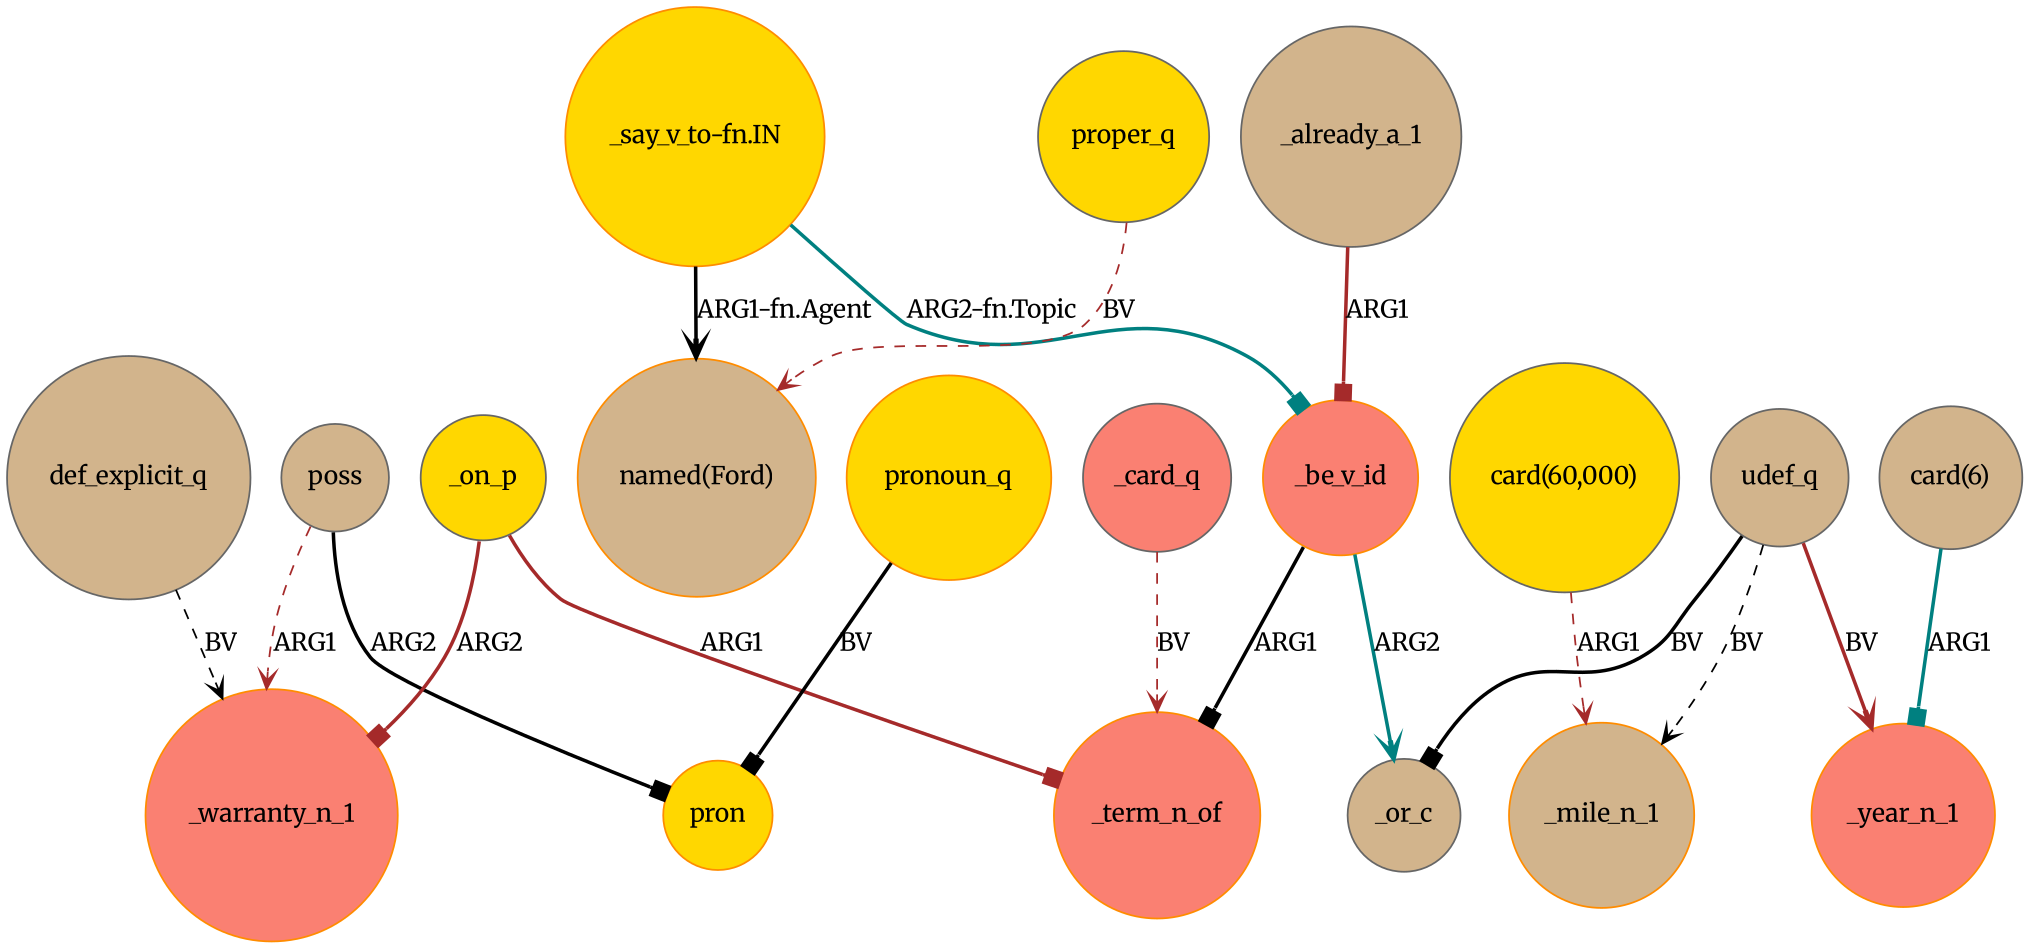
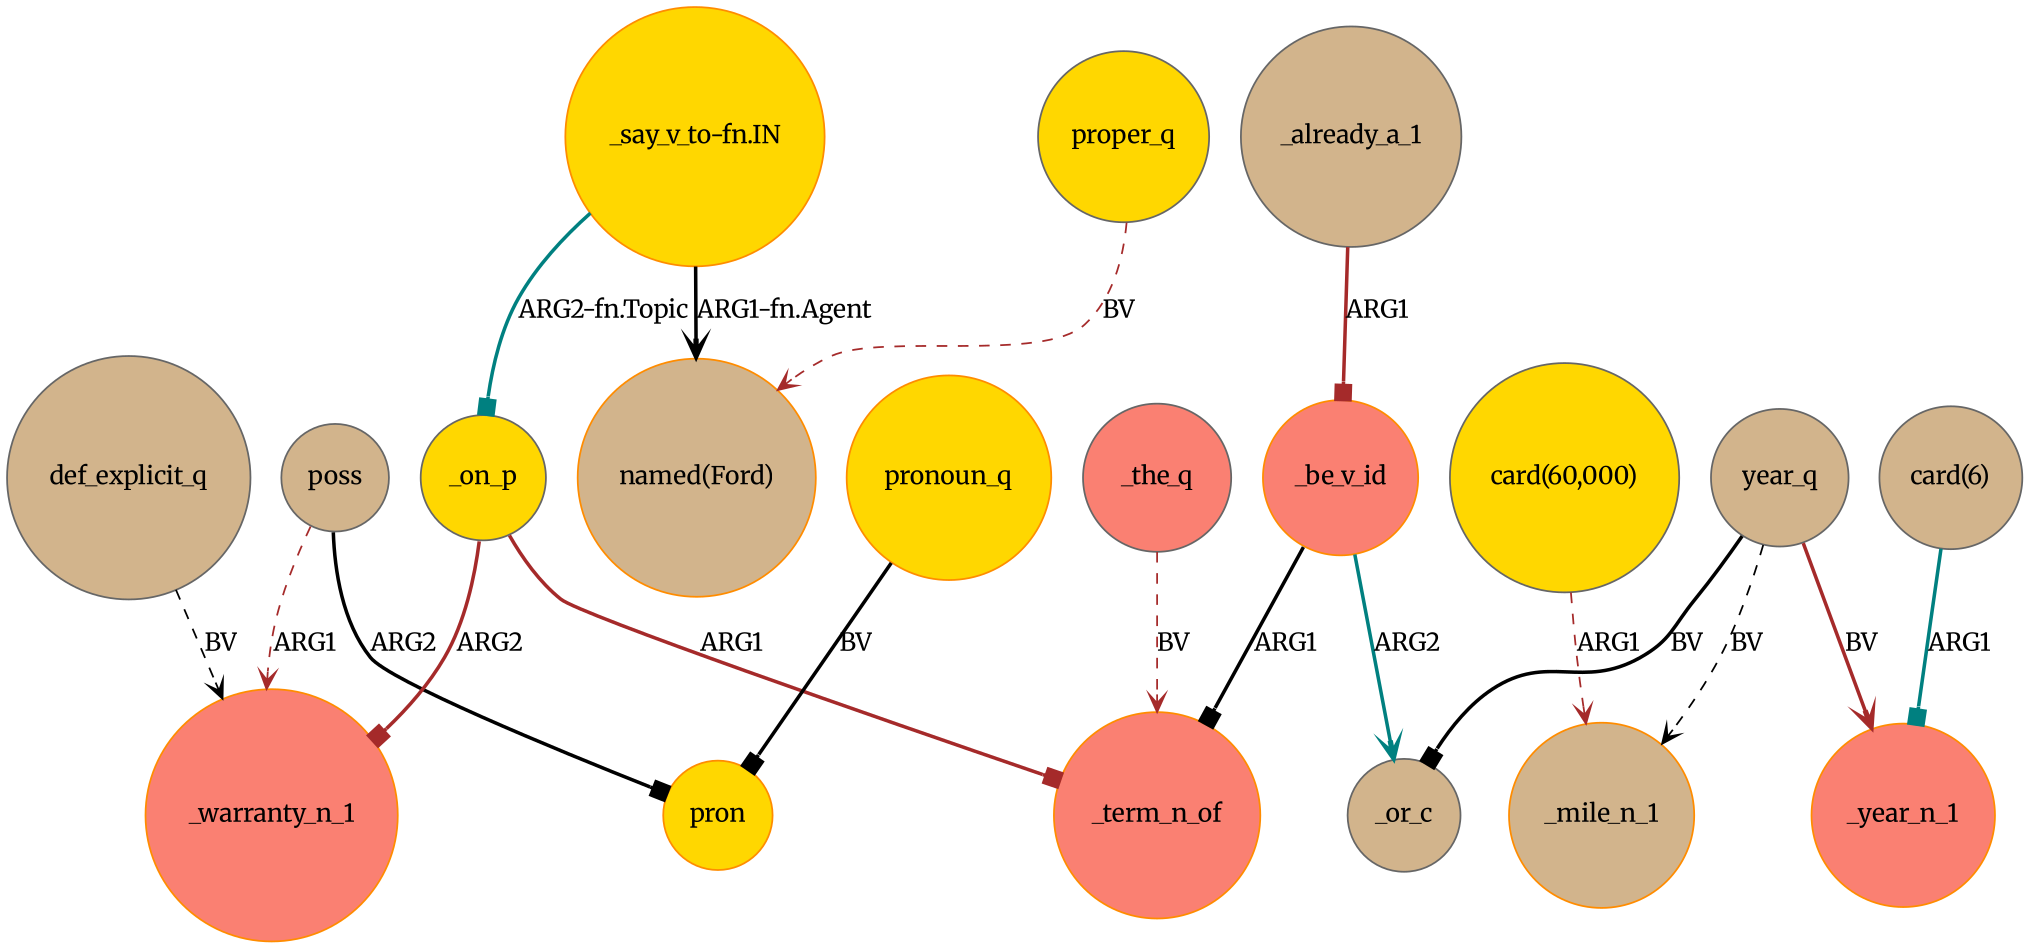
(1101, 332) -> (521, 294)
(1157, 478) -> (1157, 478)
(1780, 478) -> (1780, 478)
